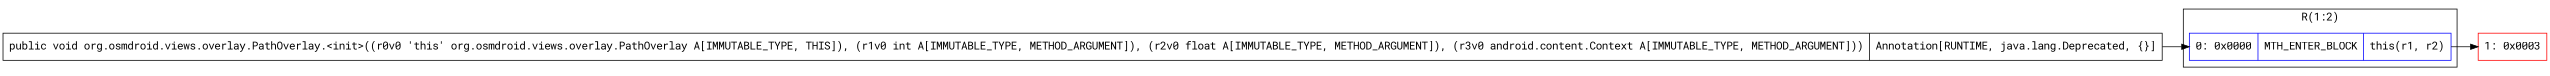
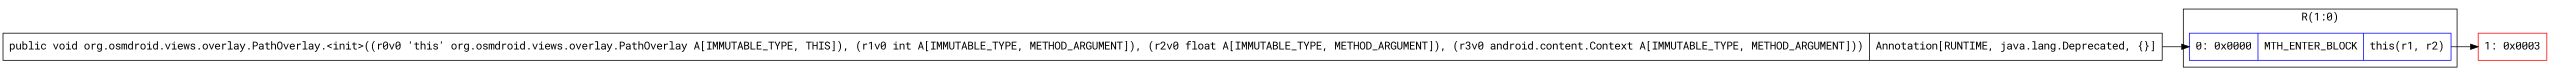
(2320, 18) -> (2320, 18)
